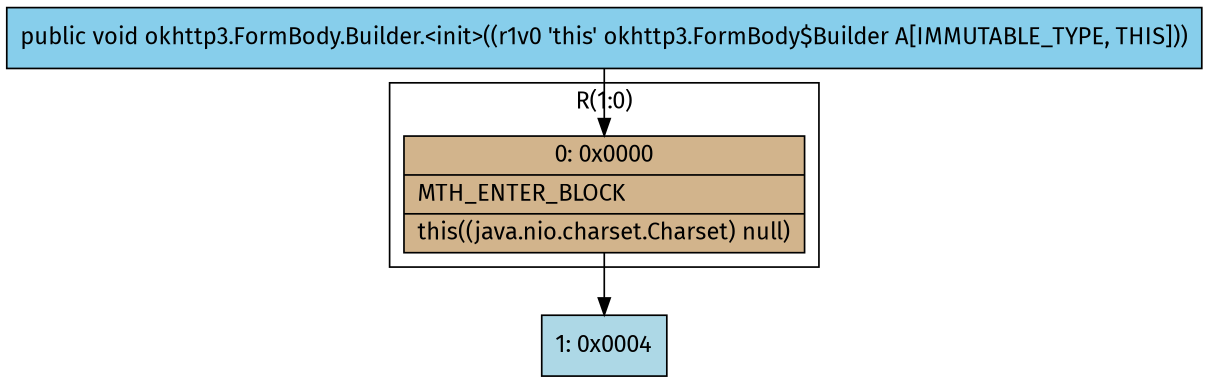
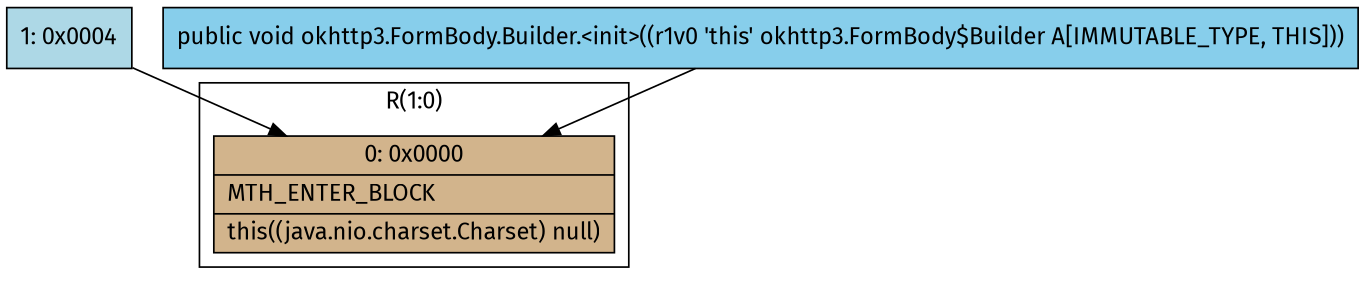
(604, 278) -> (212, 103)
